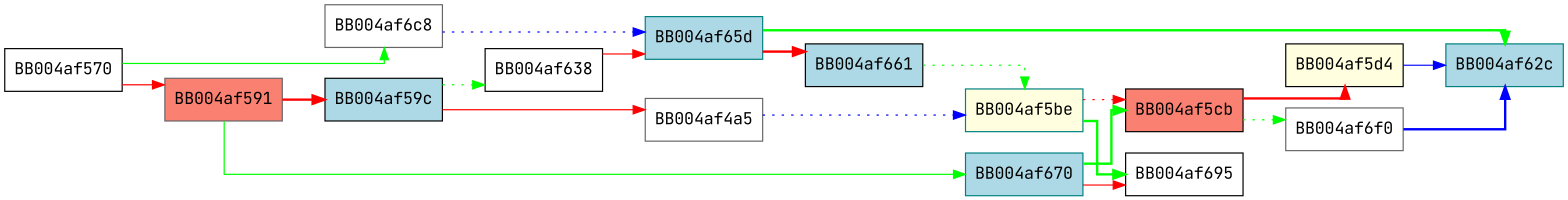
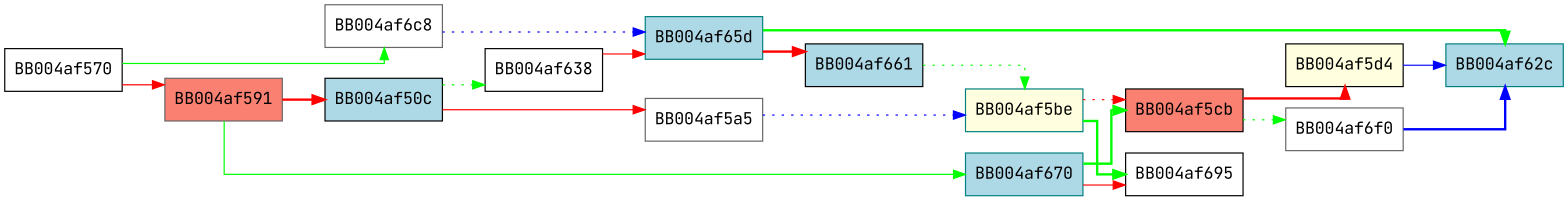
(384, 100) -> (384, 100)
(704, 120) -> (704, 120)
